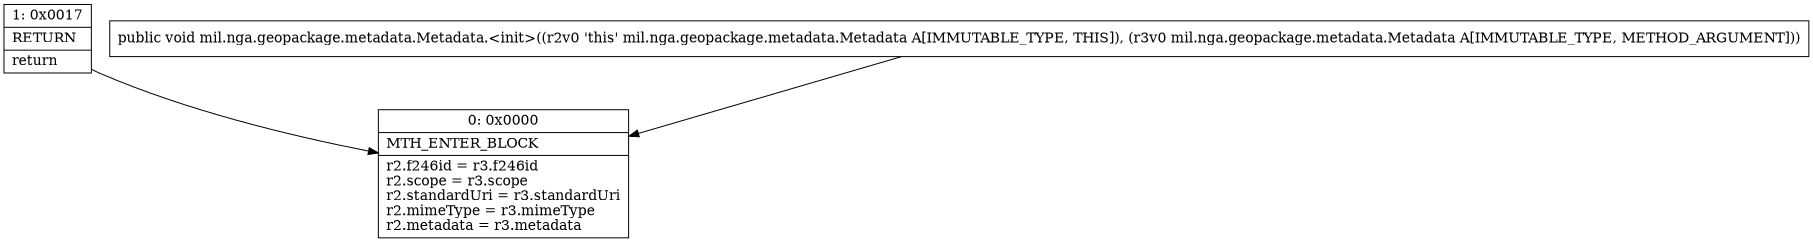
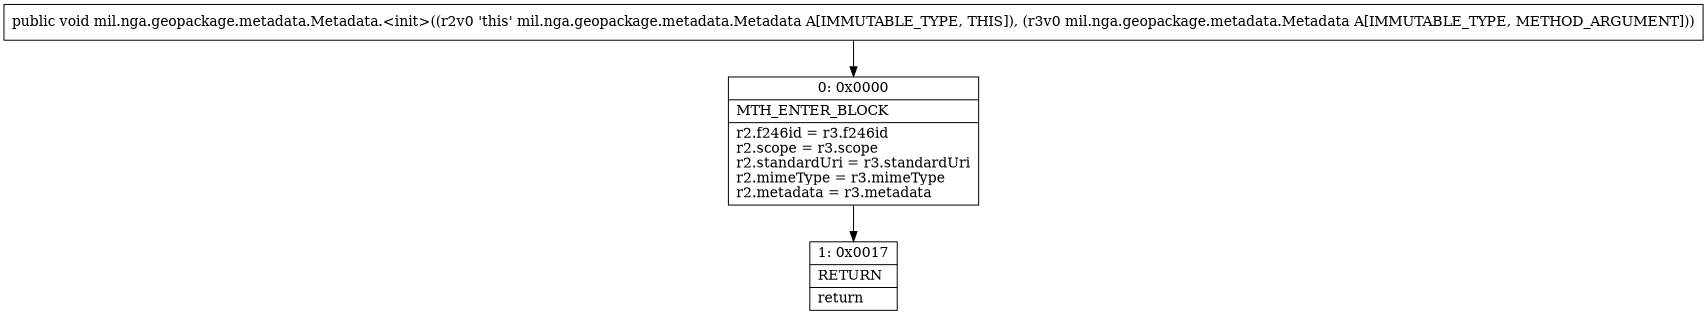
(228, 118) -> (854, 218)
